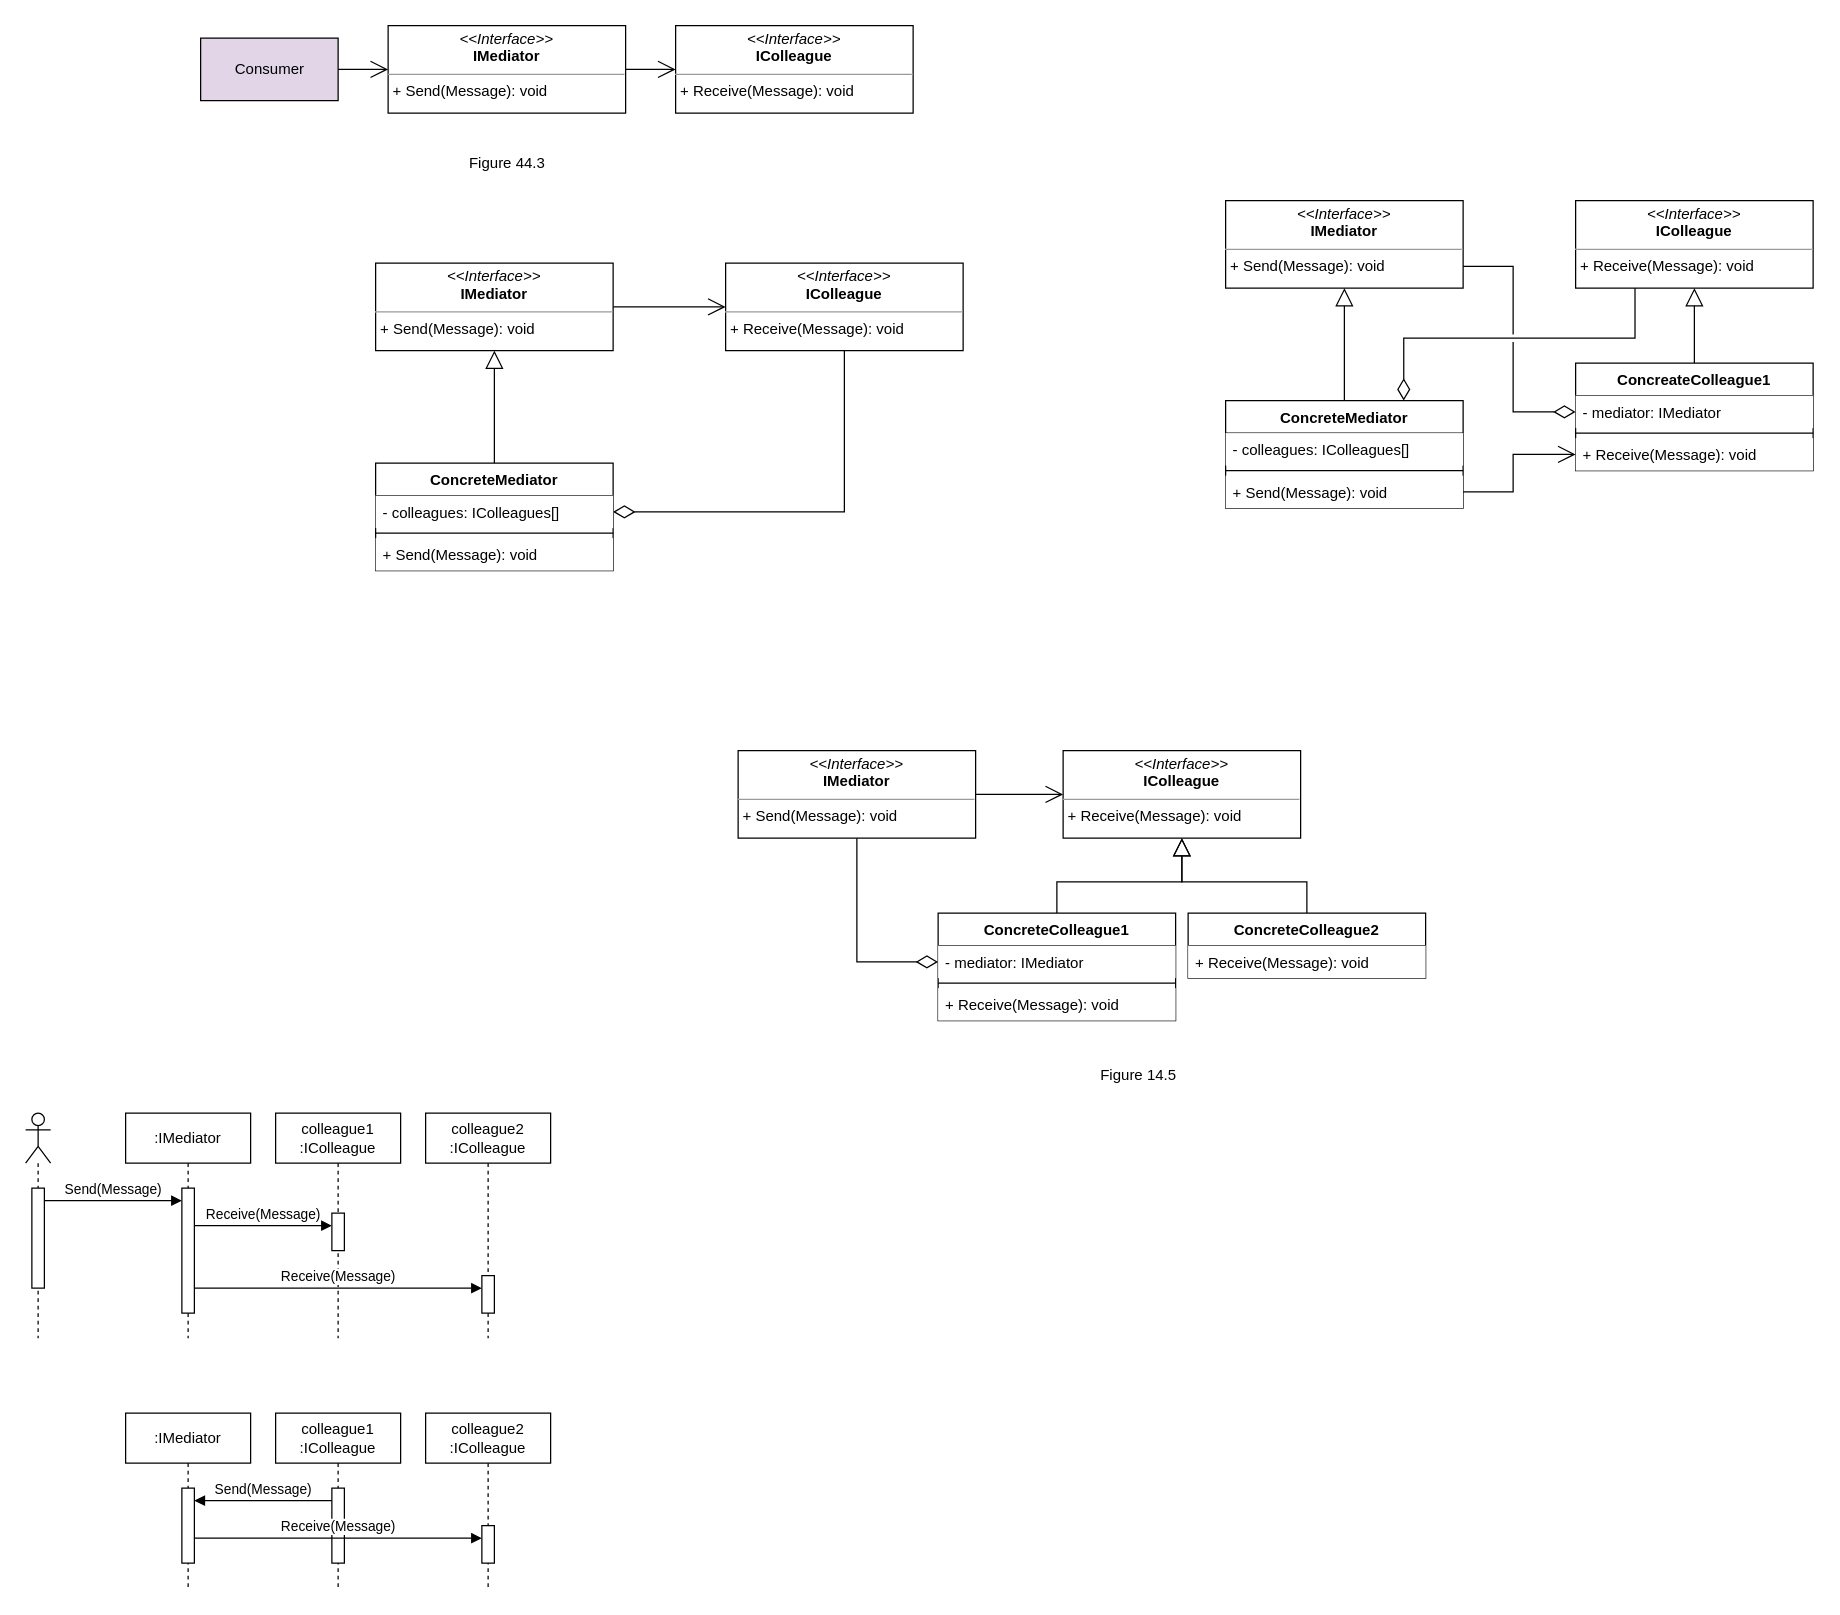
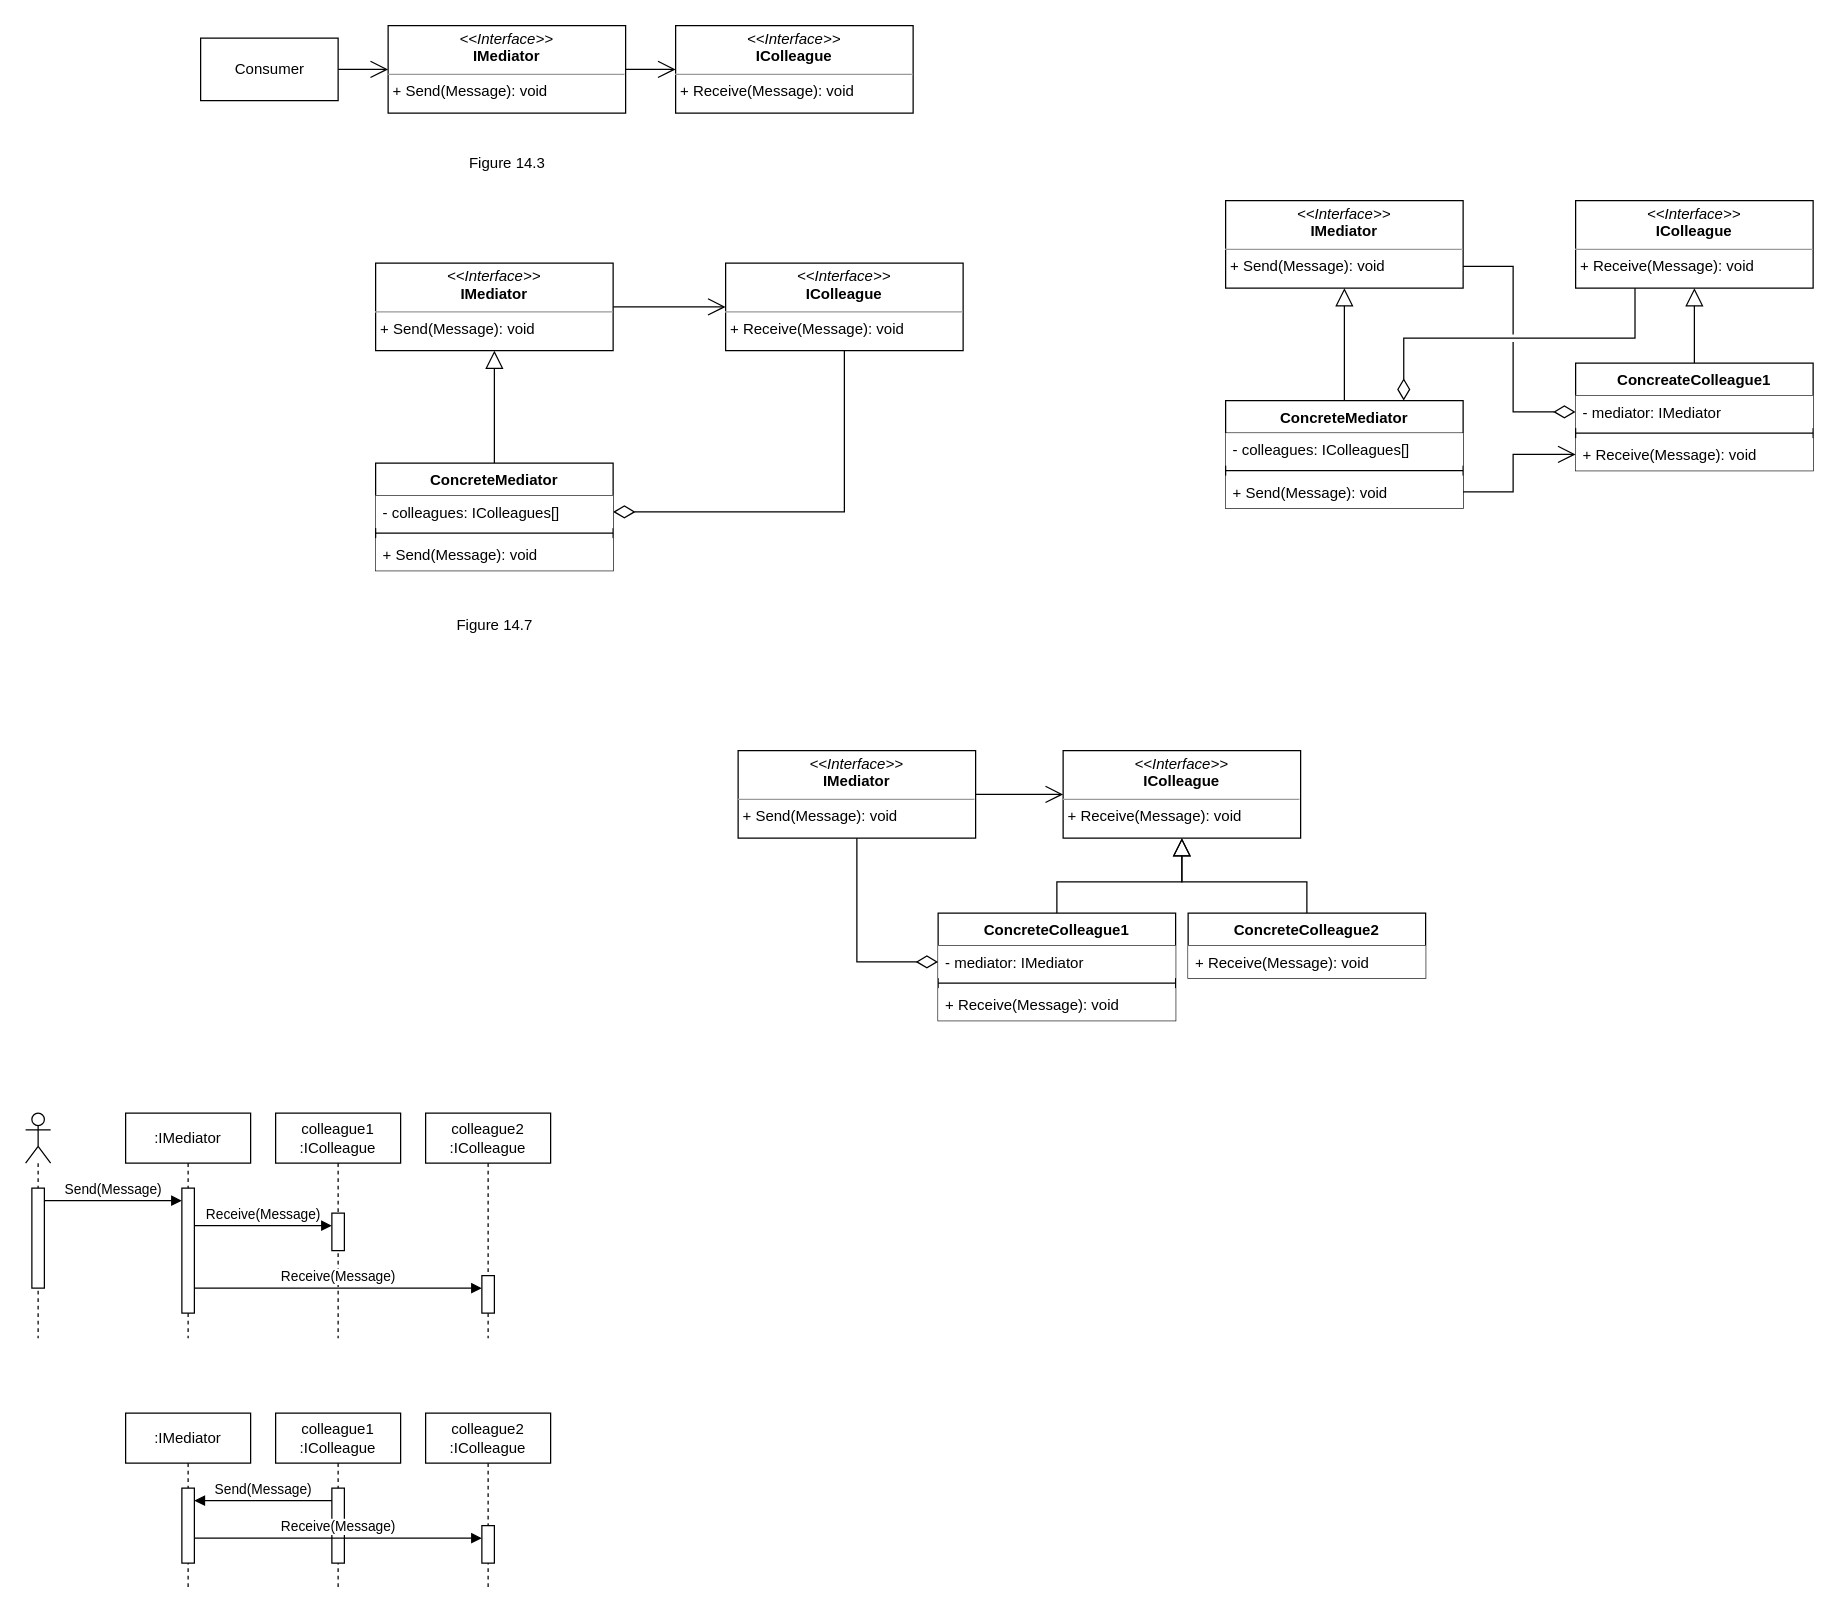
(269, 69) -> (269, 69)
(508, 163) -> (508, 163)
none -> (494, 626)
(1138, 1076) -> none
